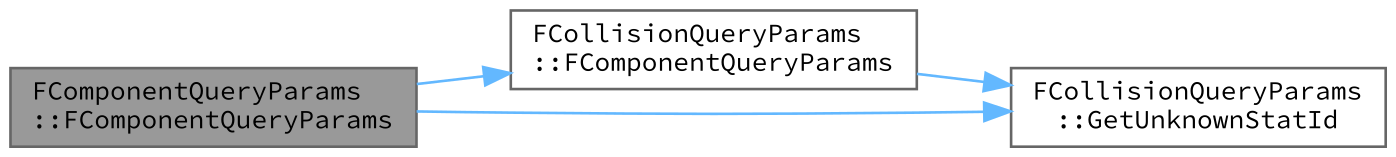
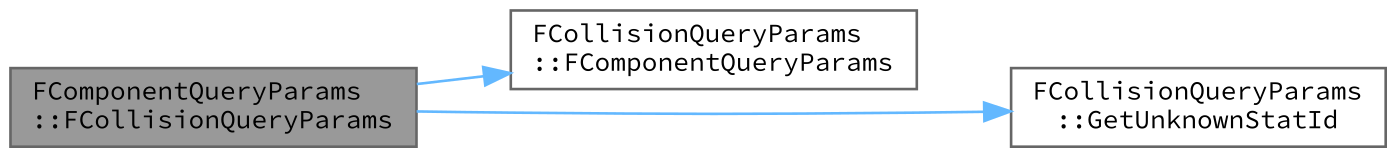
(951, 78) -> none
(213, 107) -> (213, 107)
